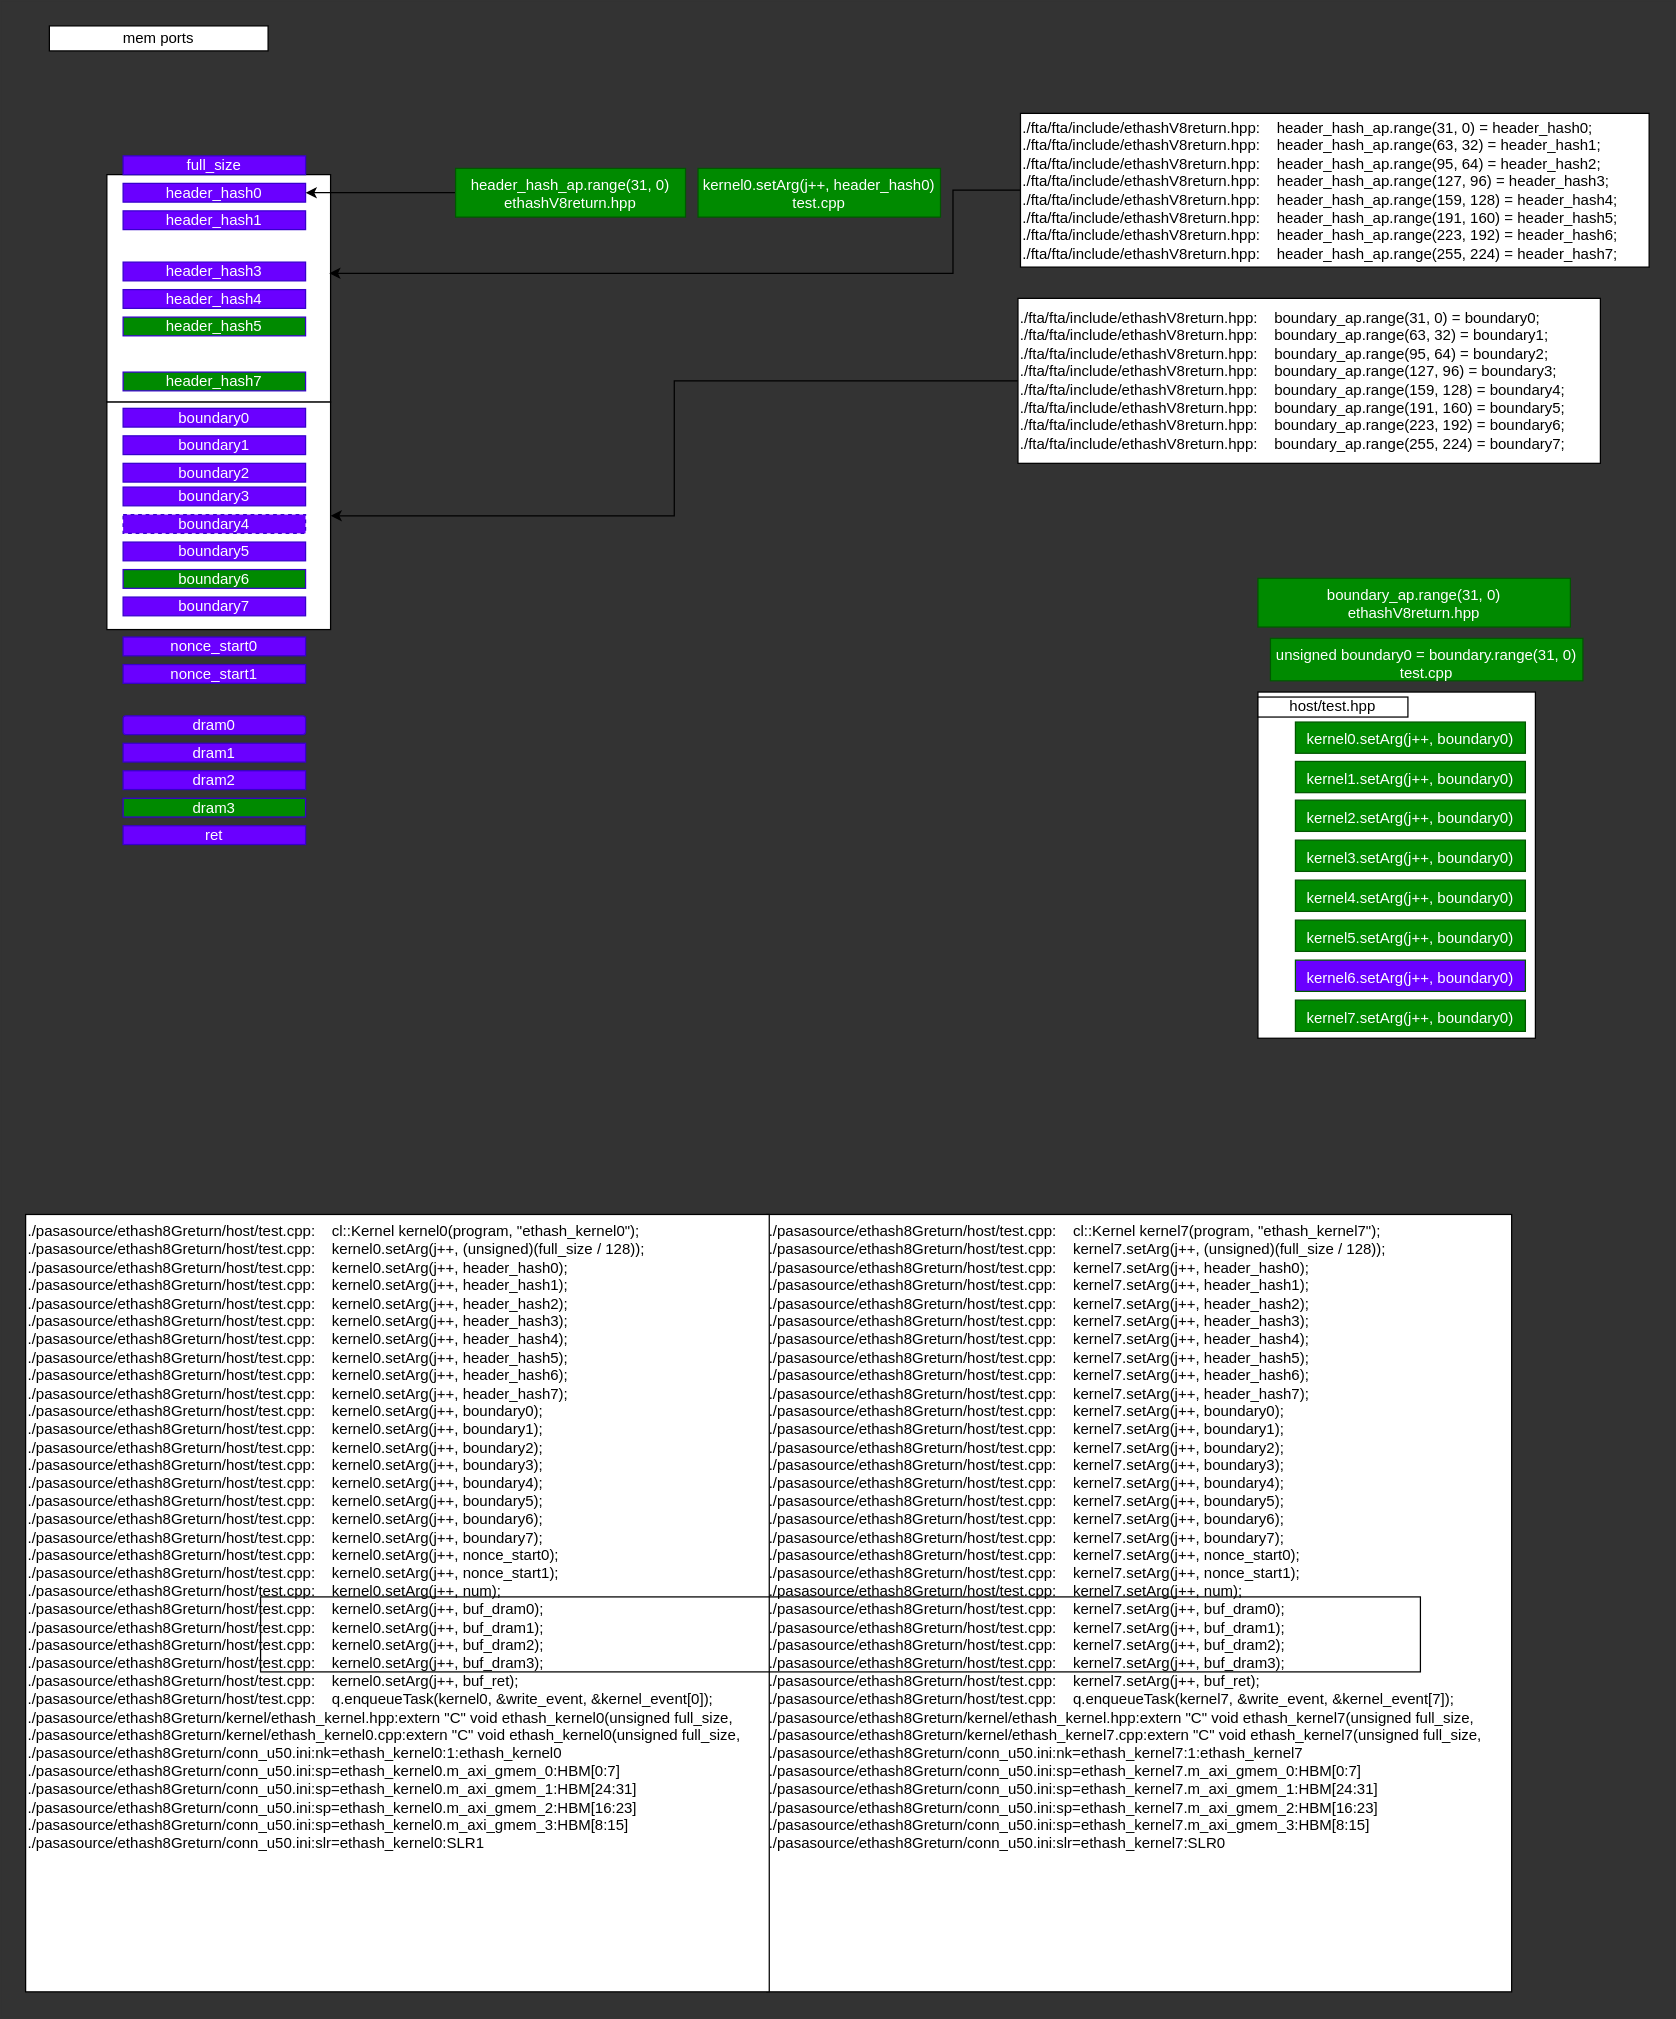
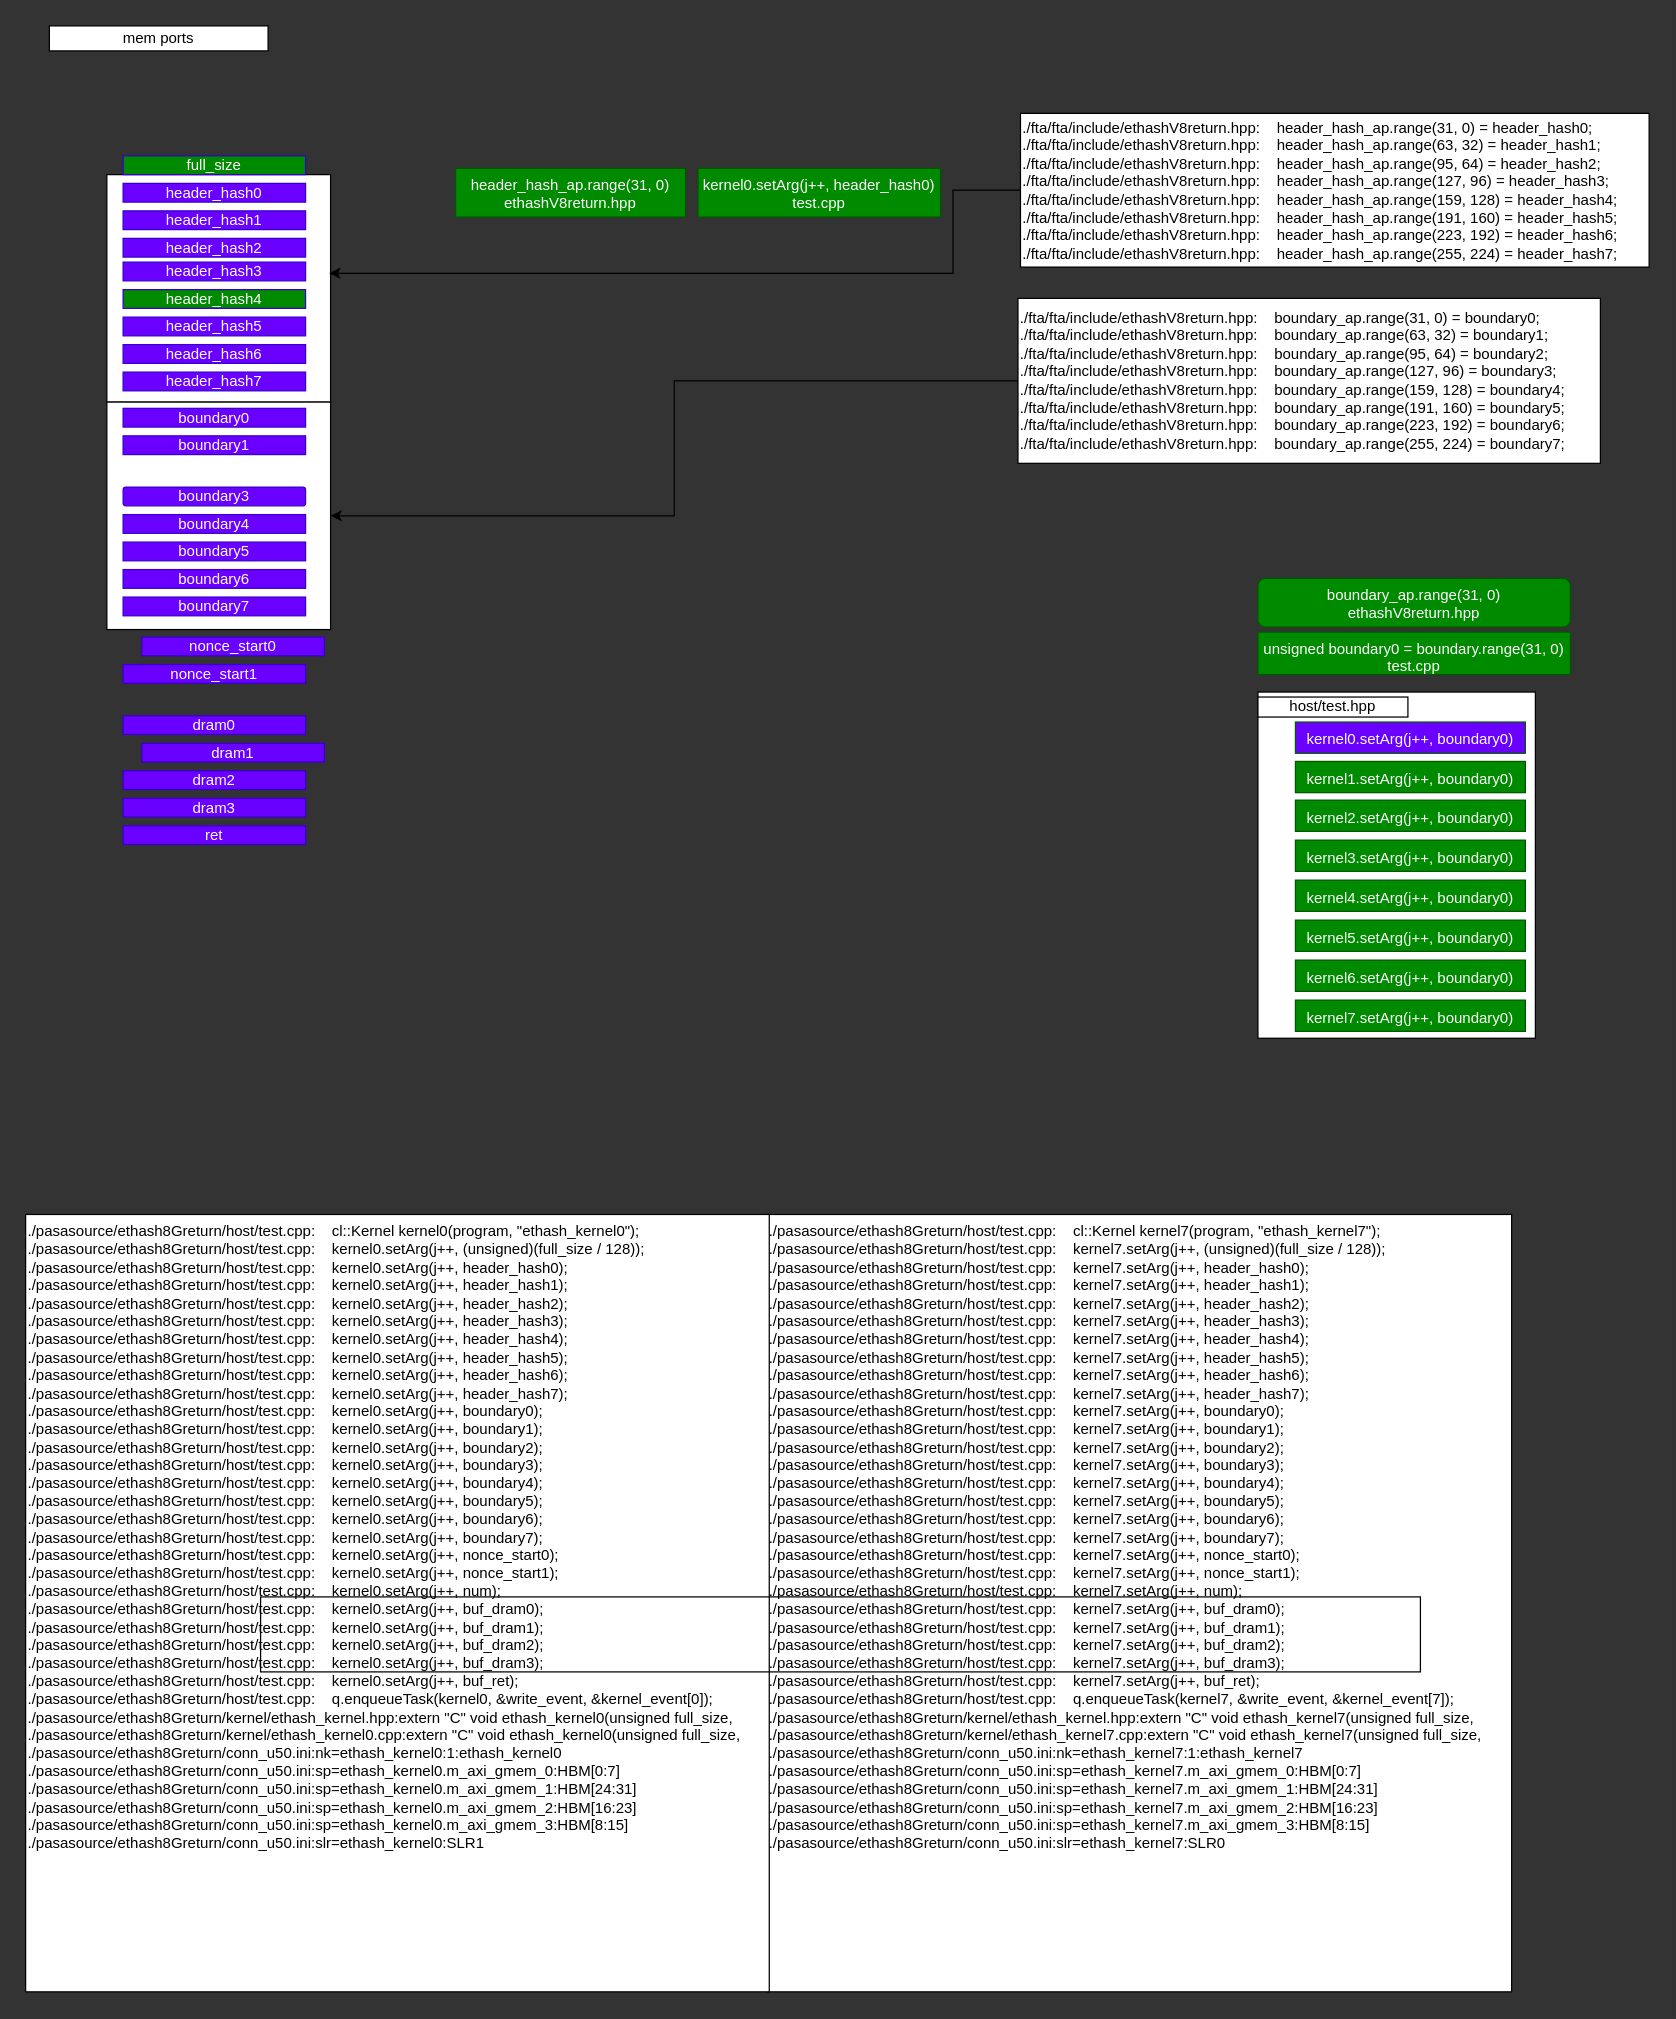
(214, 165) -> (214, 165)
(323, 193) -> none
none -> (214, 248)
(214, 299) -> (214, 299)
(214, 326) -> (214, 326)
none -> (214, 354)
(214, 381) -> (214, 381)
(214, 473) -> none
(214, 496) -> (214, 496)
(214, 524) -> (214, 524)
(214, 579) -> (214, 579)
(1414, 603) -> (1414, 603)
(214, 646) -> (233, 646)
(1427, 659) -> (1414, 653)
(214, 725) -> (214, 725)
(1411, 738) -> (1411, 738)
(214, 753) -> (233, 753)
(214, 808) -> (214, 808)
(1411, 976) -> (1411, 976)
